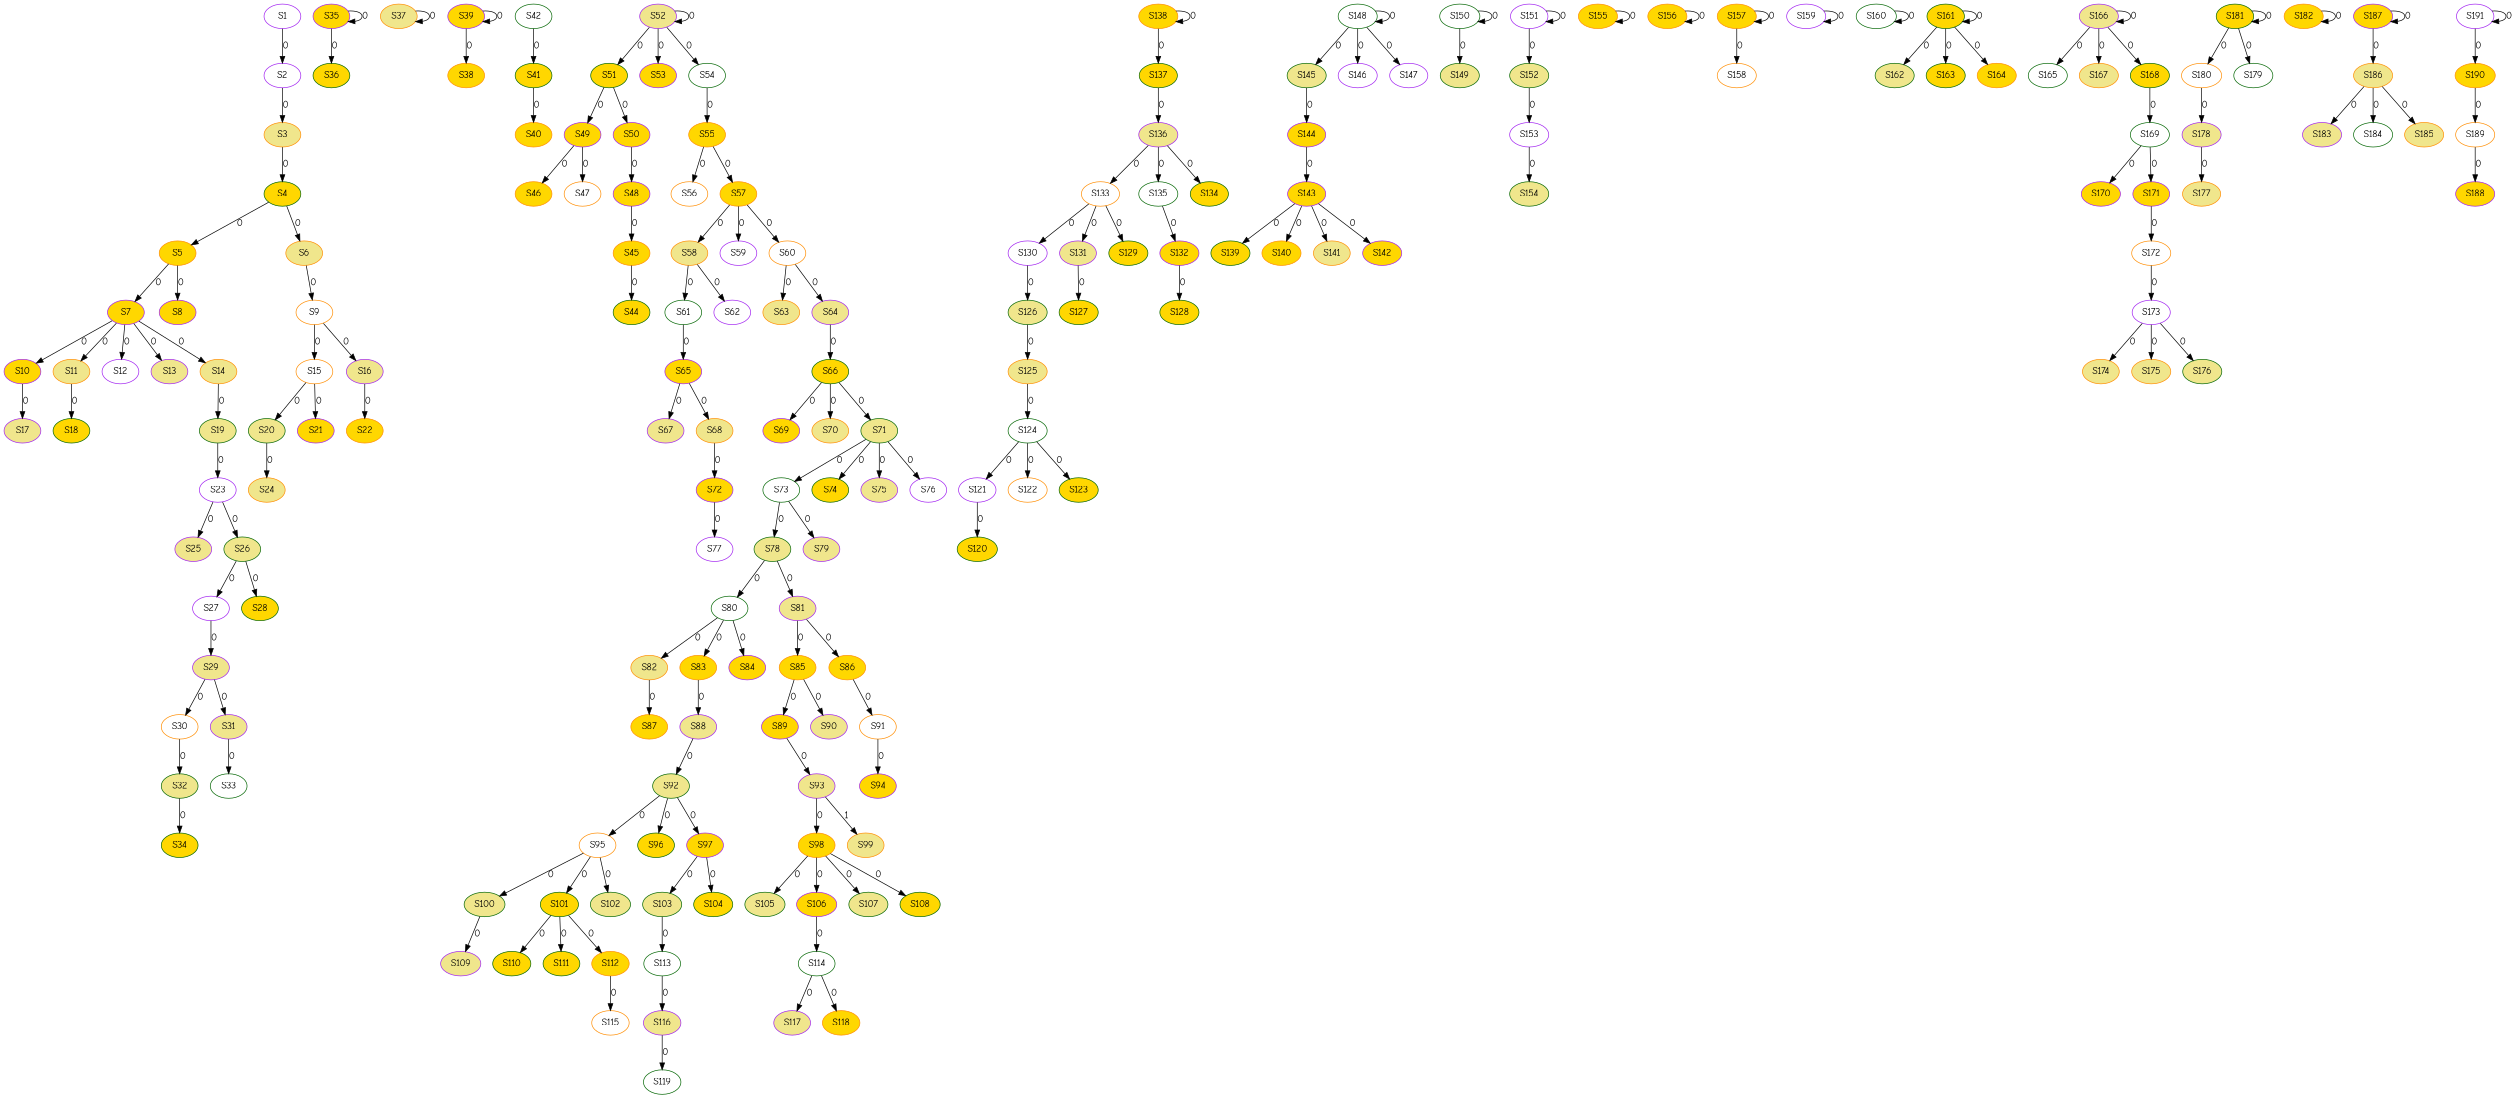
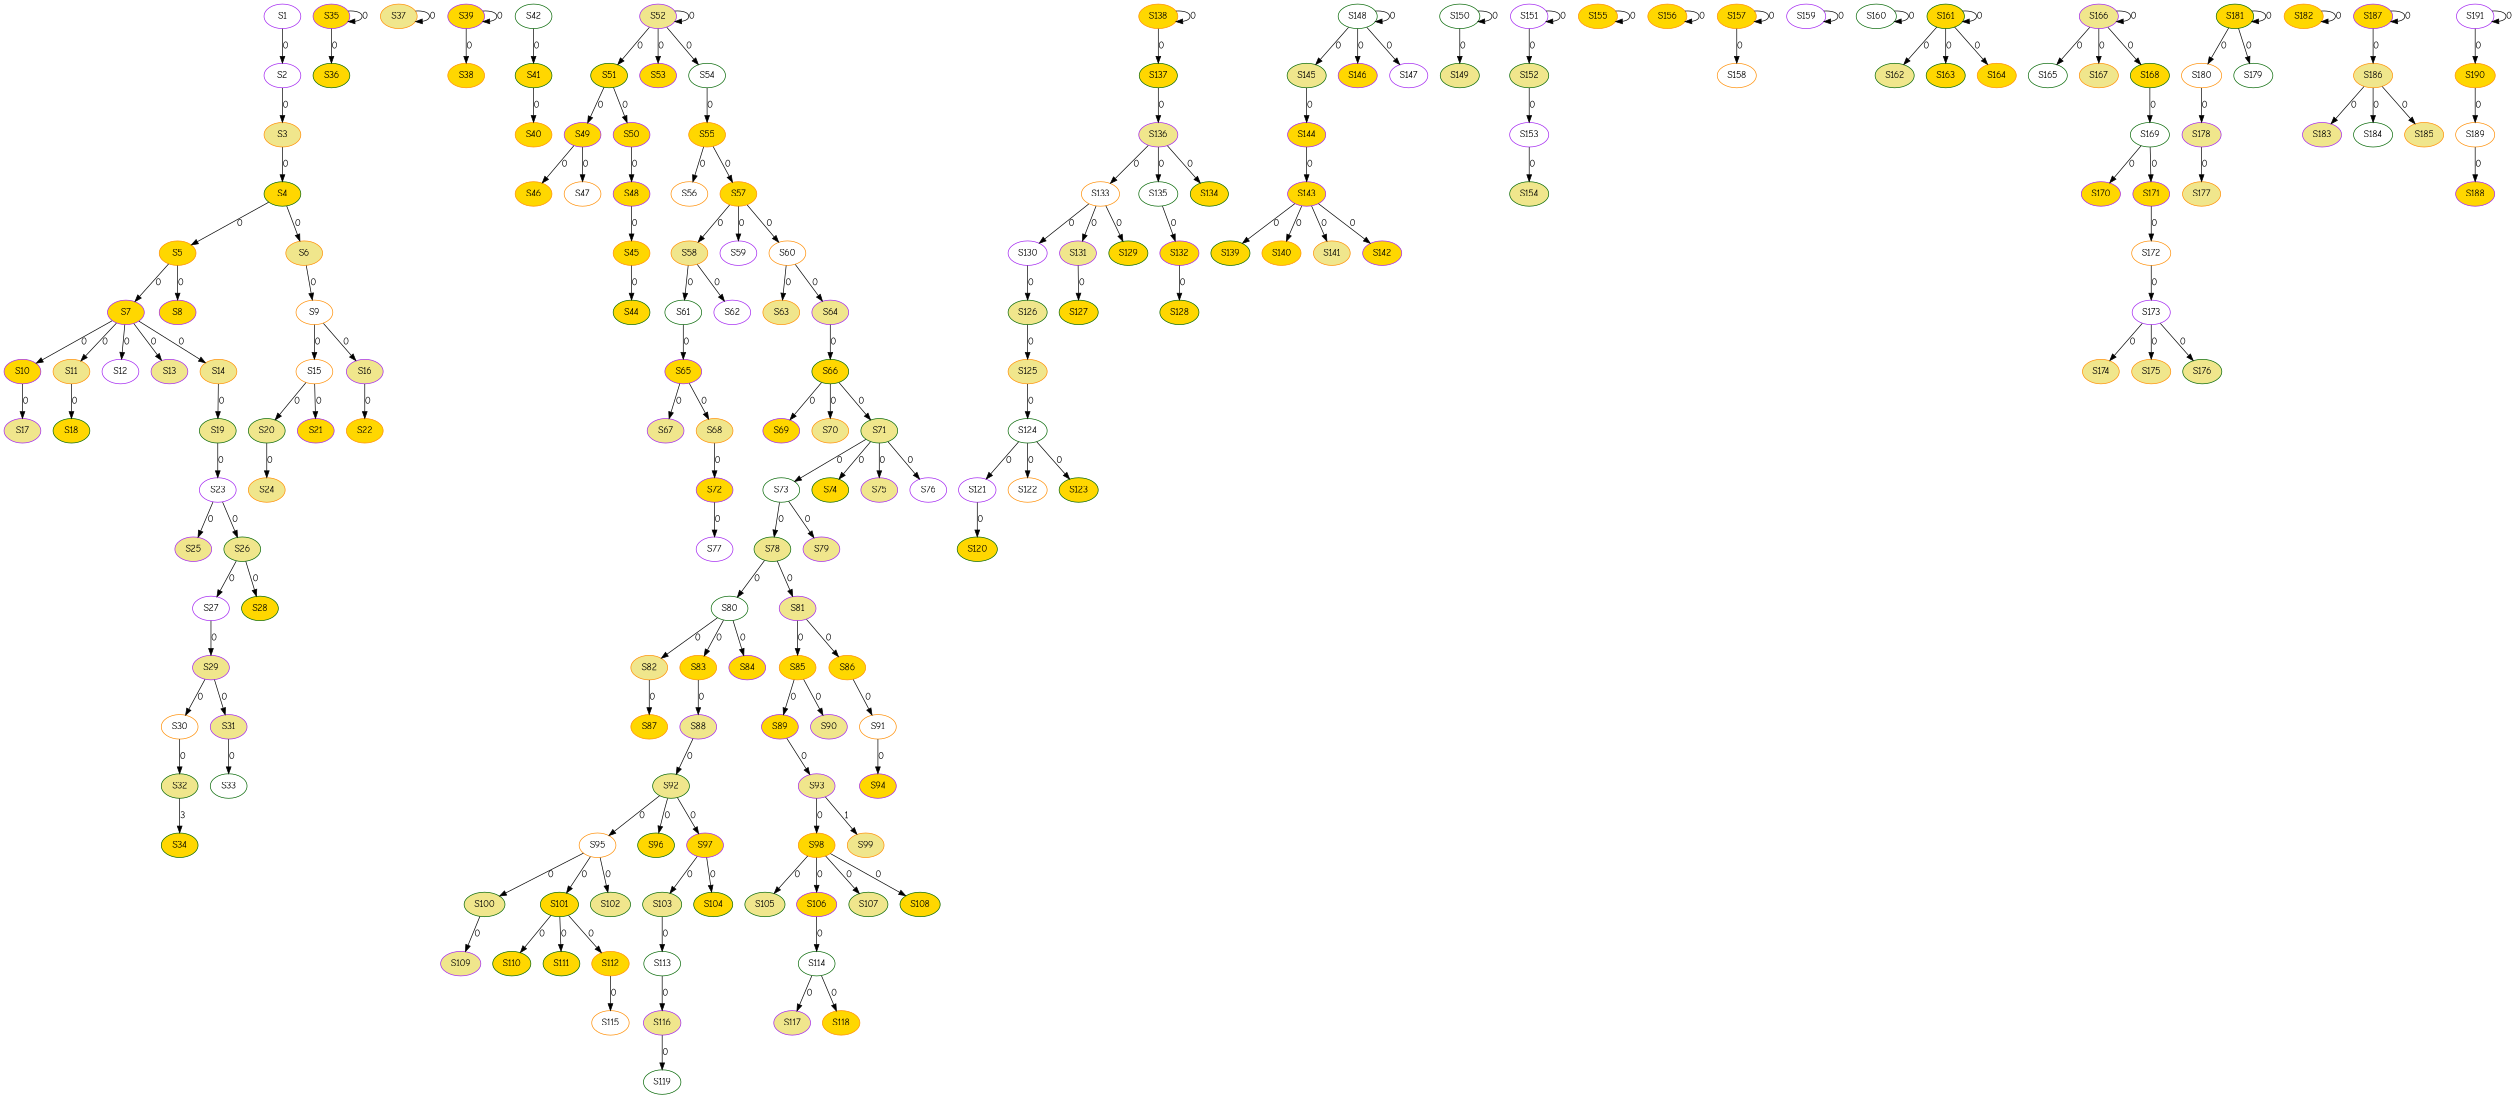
(1358, 76) -> (1358, 76)
(183, 816) -> (183, 816)
